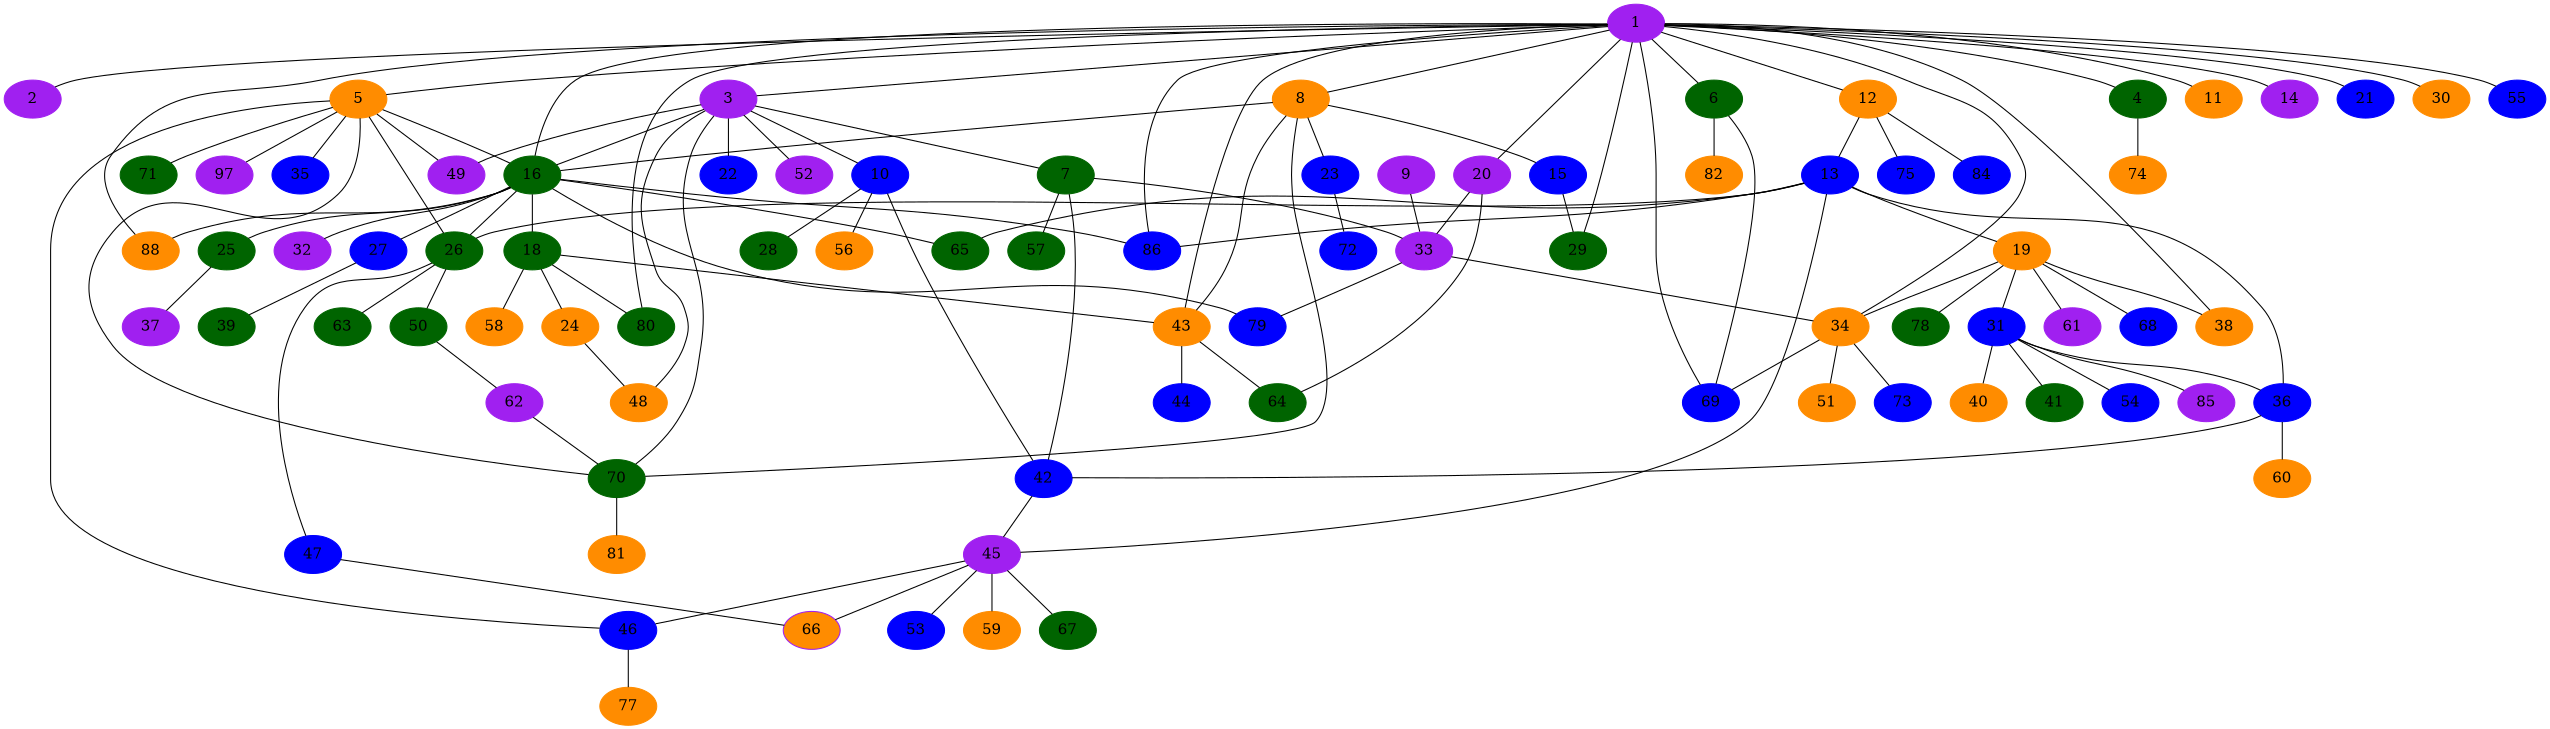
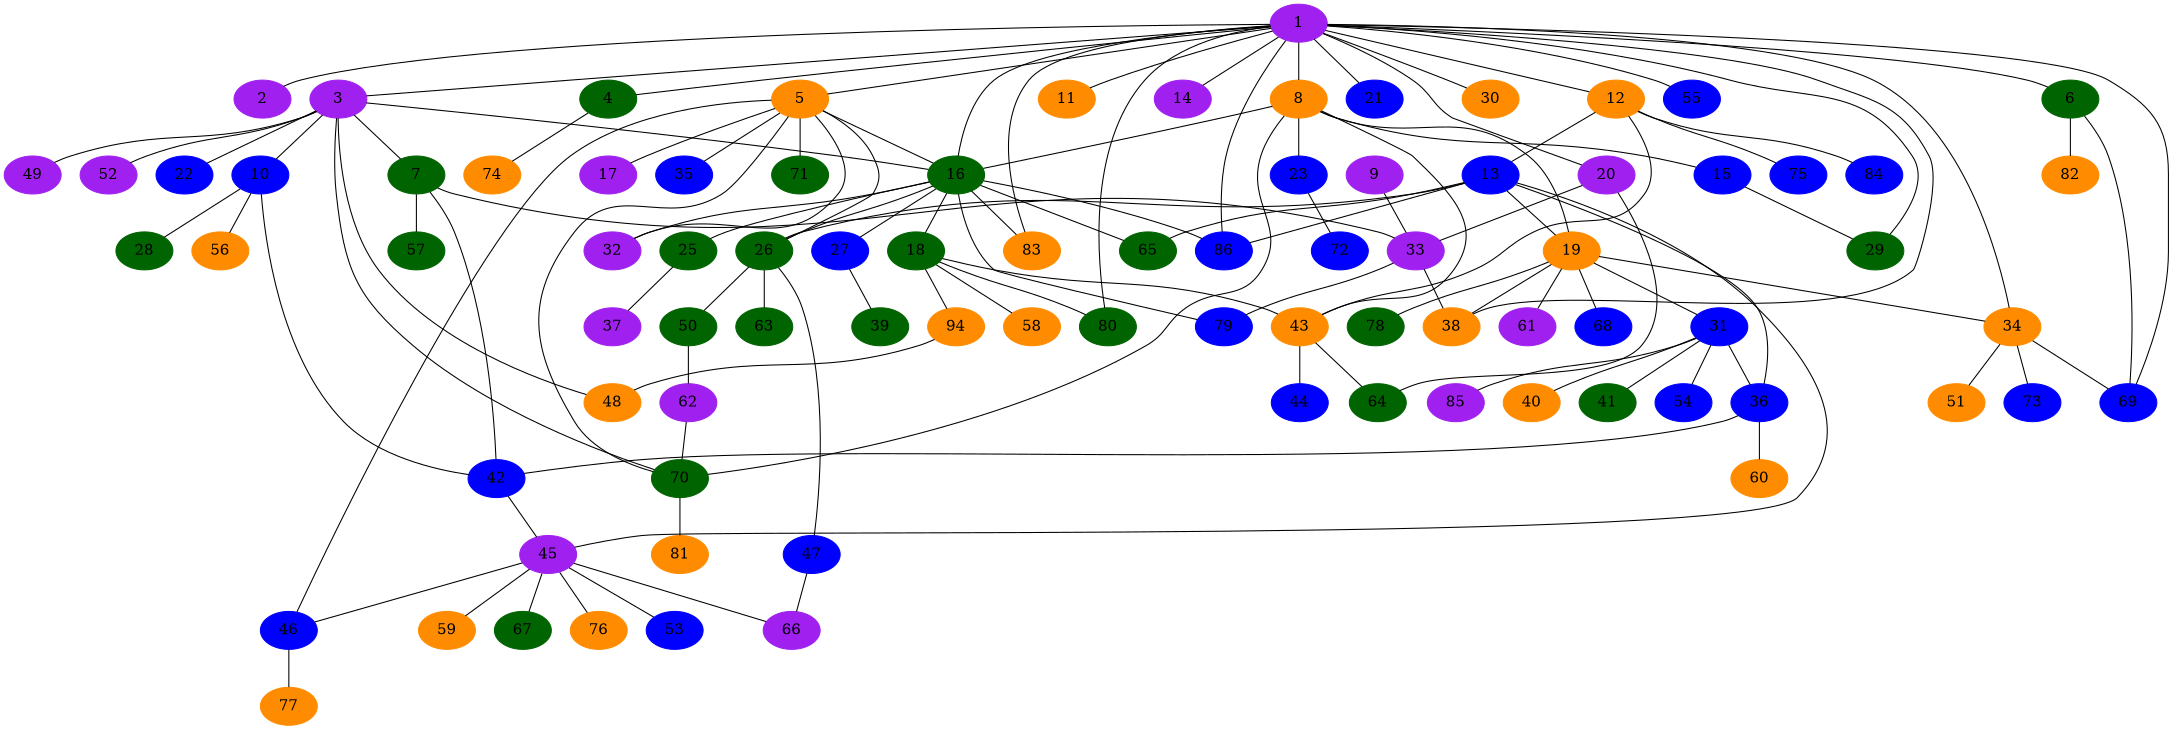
(1313, 58) -> (1523, 238)
none -> (1455, 127)
(407, 137) -> (813, 216)
(225, 175) -> (608, 175)
(151, 251) -> (1032, 251)
(1632, 289) -> (1434, 289)
(570, 327) -> (956, 327)
none -> (599, 630)
(812, 630) -> (792, 630)
